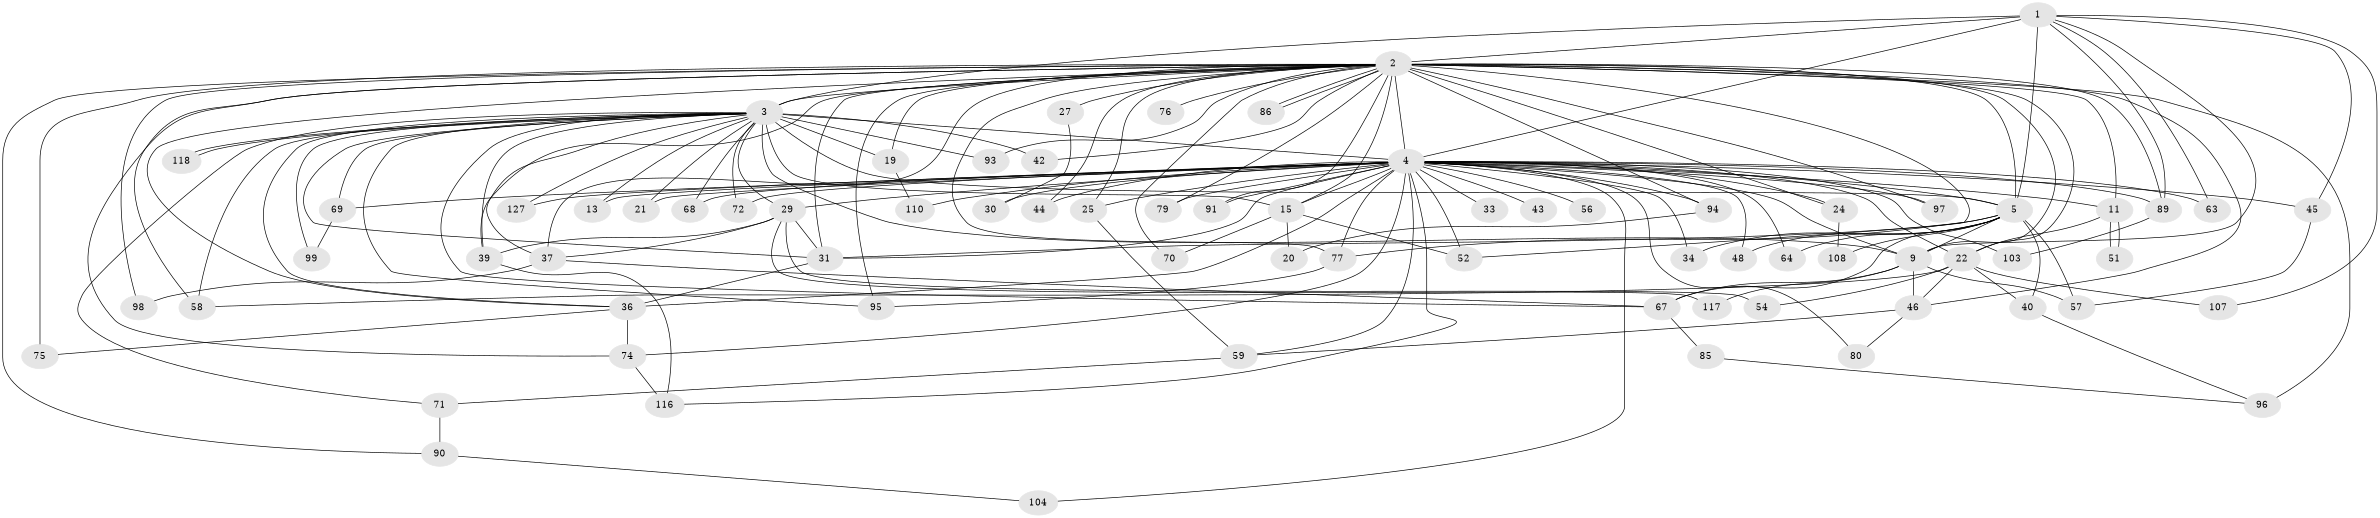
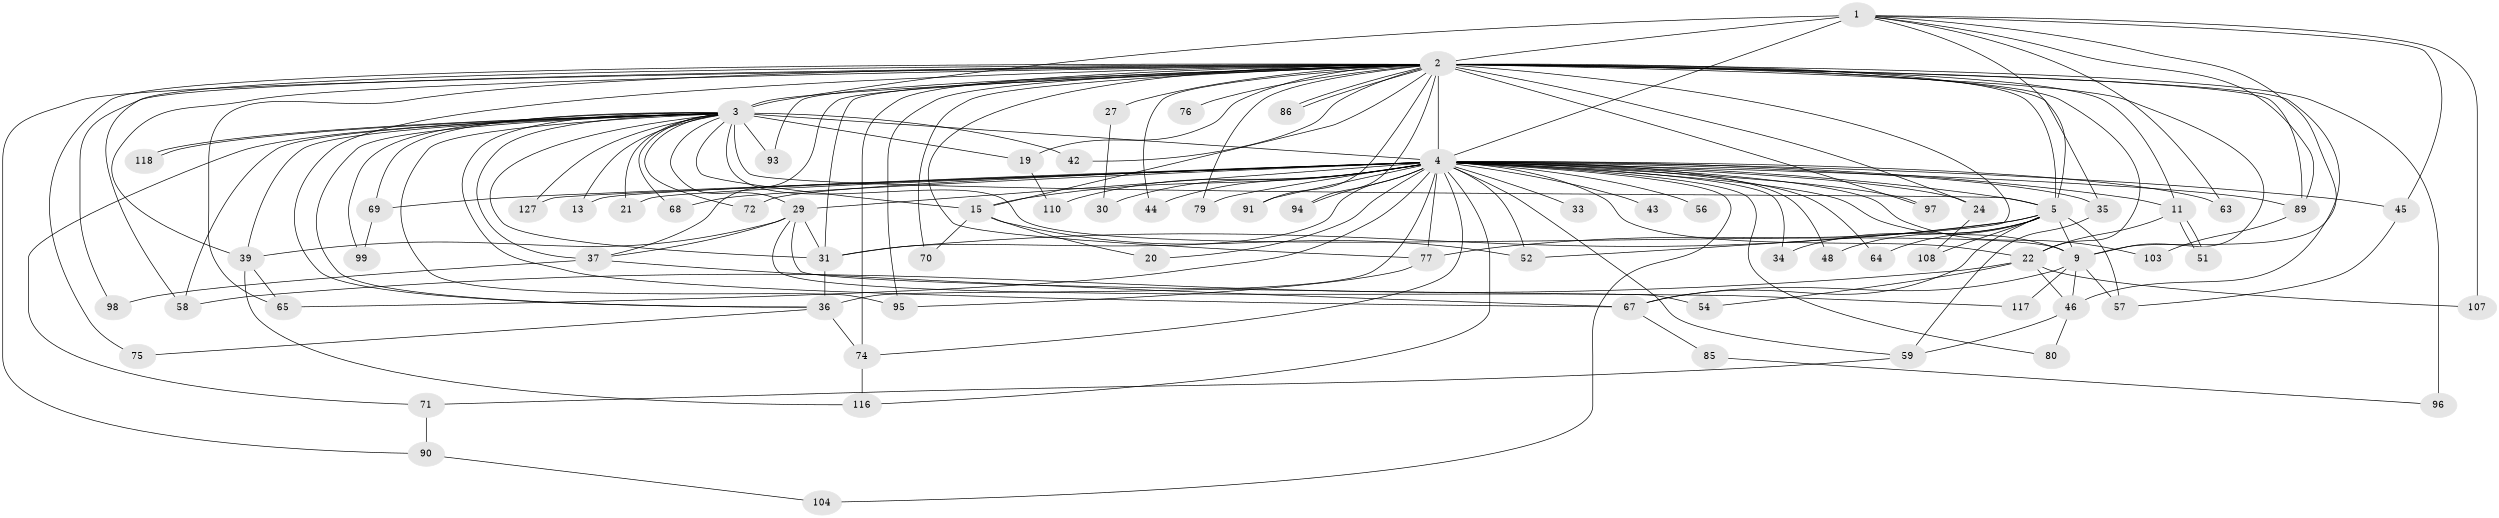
(1089, 210) -> (2103, 210)
(1498, 227) -> (1319, 232)
none -> (283, 308)
(2028, 308) -> none
